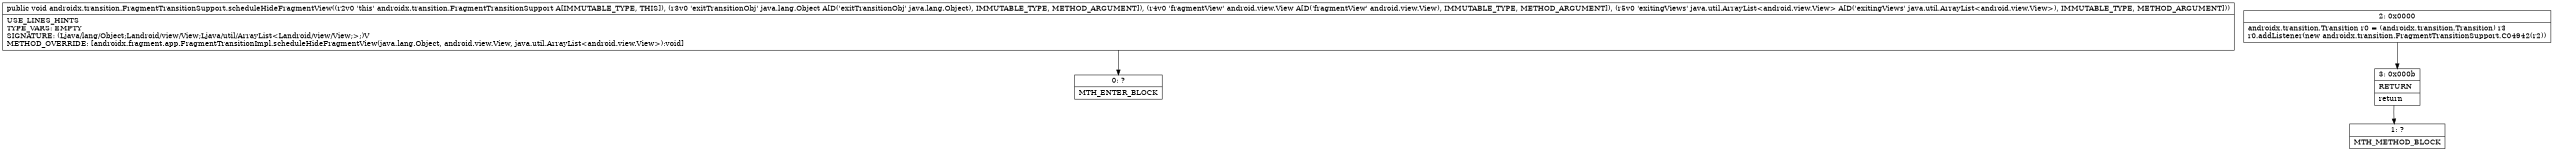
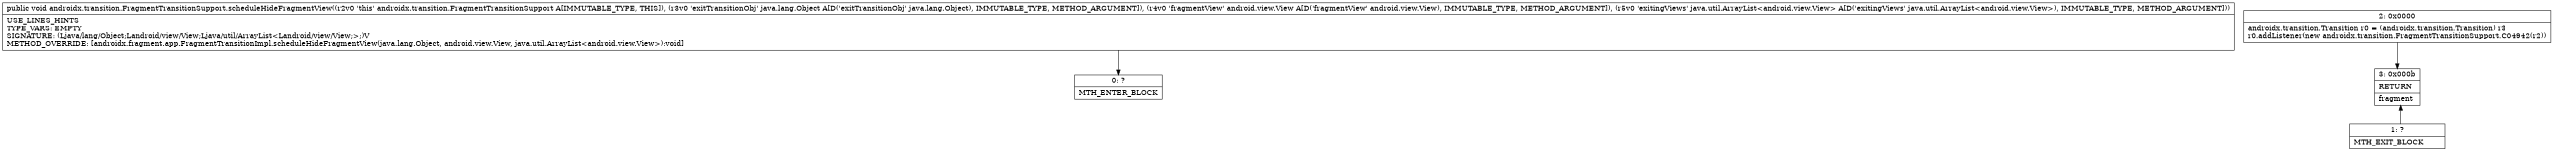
(2391, 99) -> (2396, 99)
(2394, 112) -> (2401, 117)
(2397, 142) -> (2389, 142)
